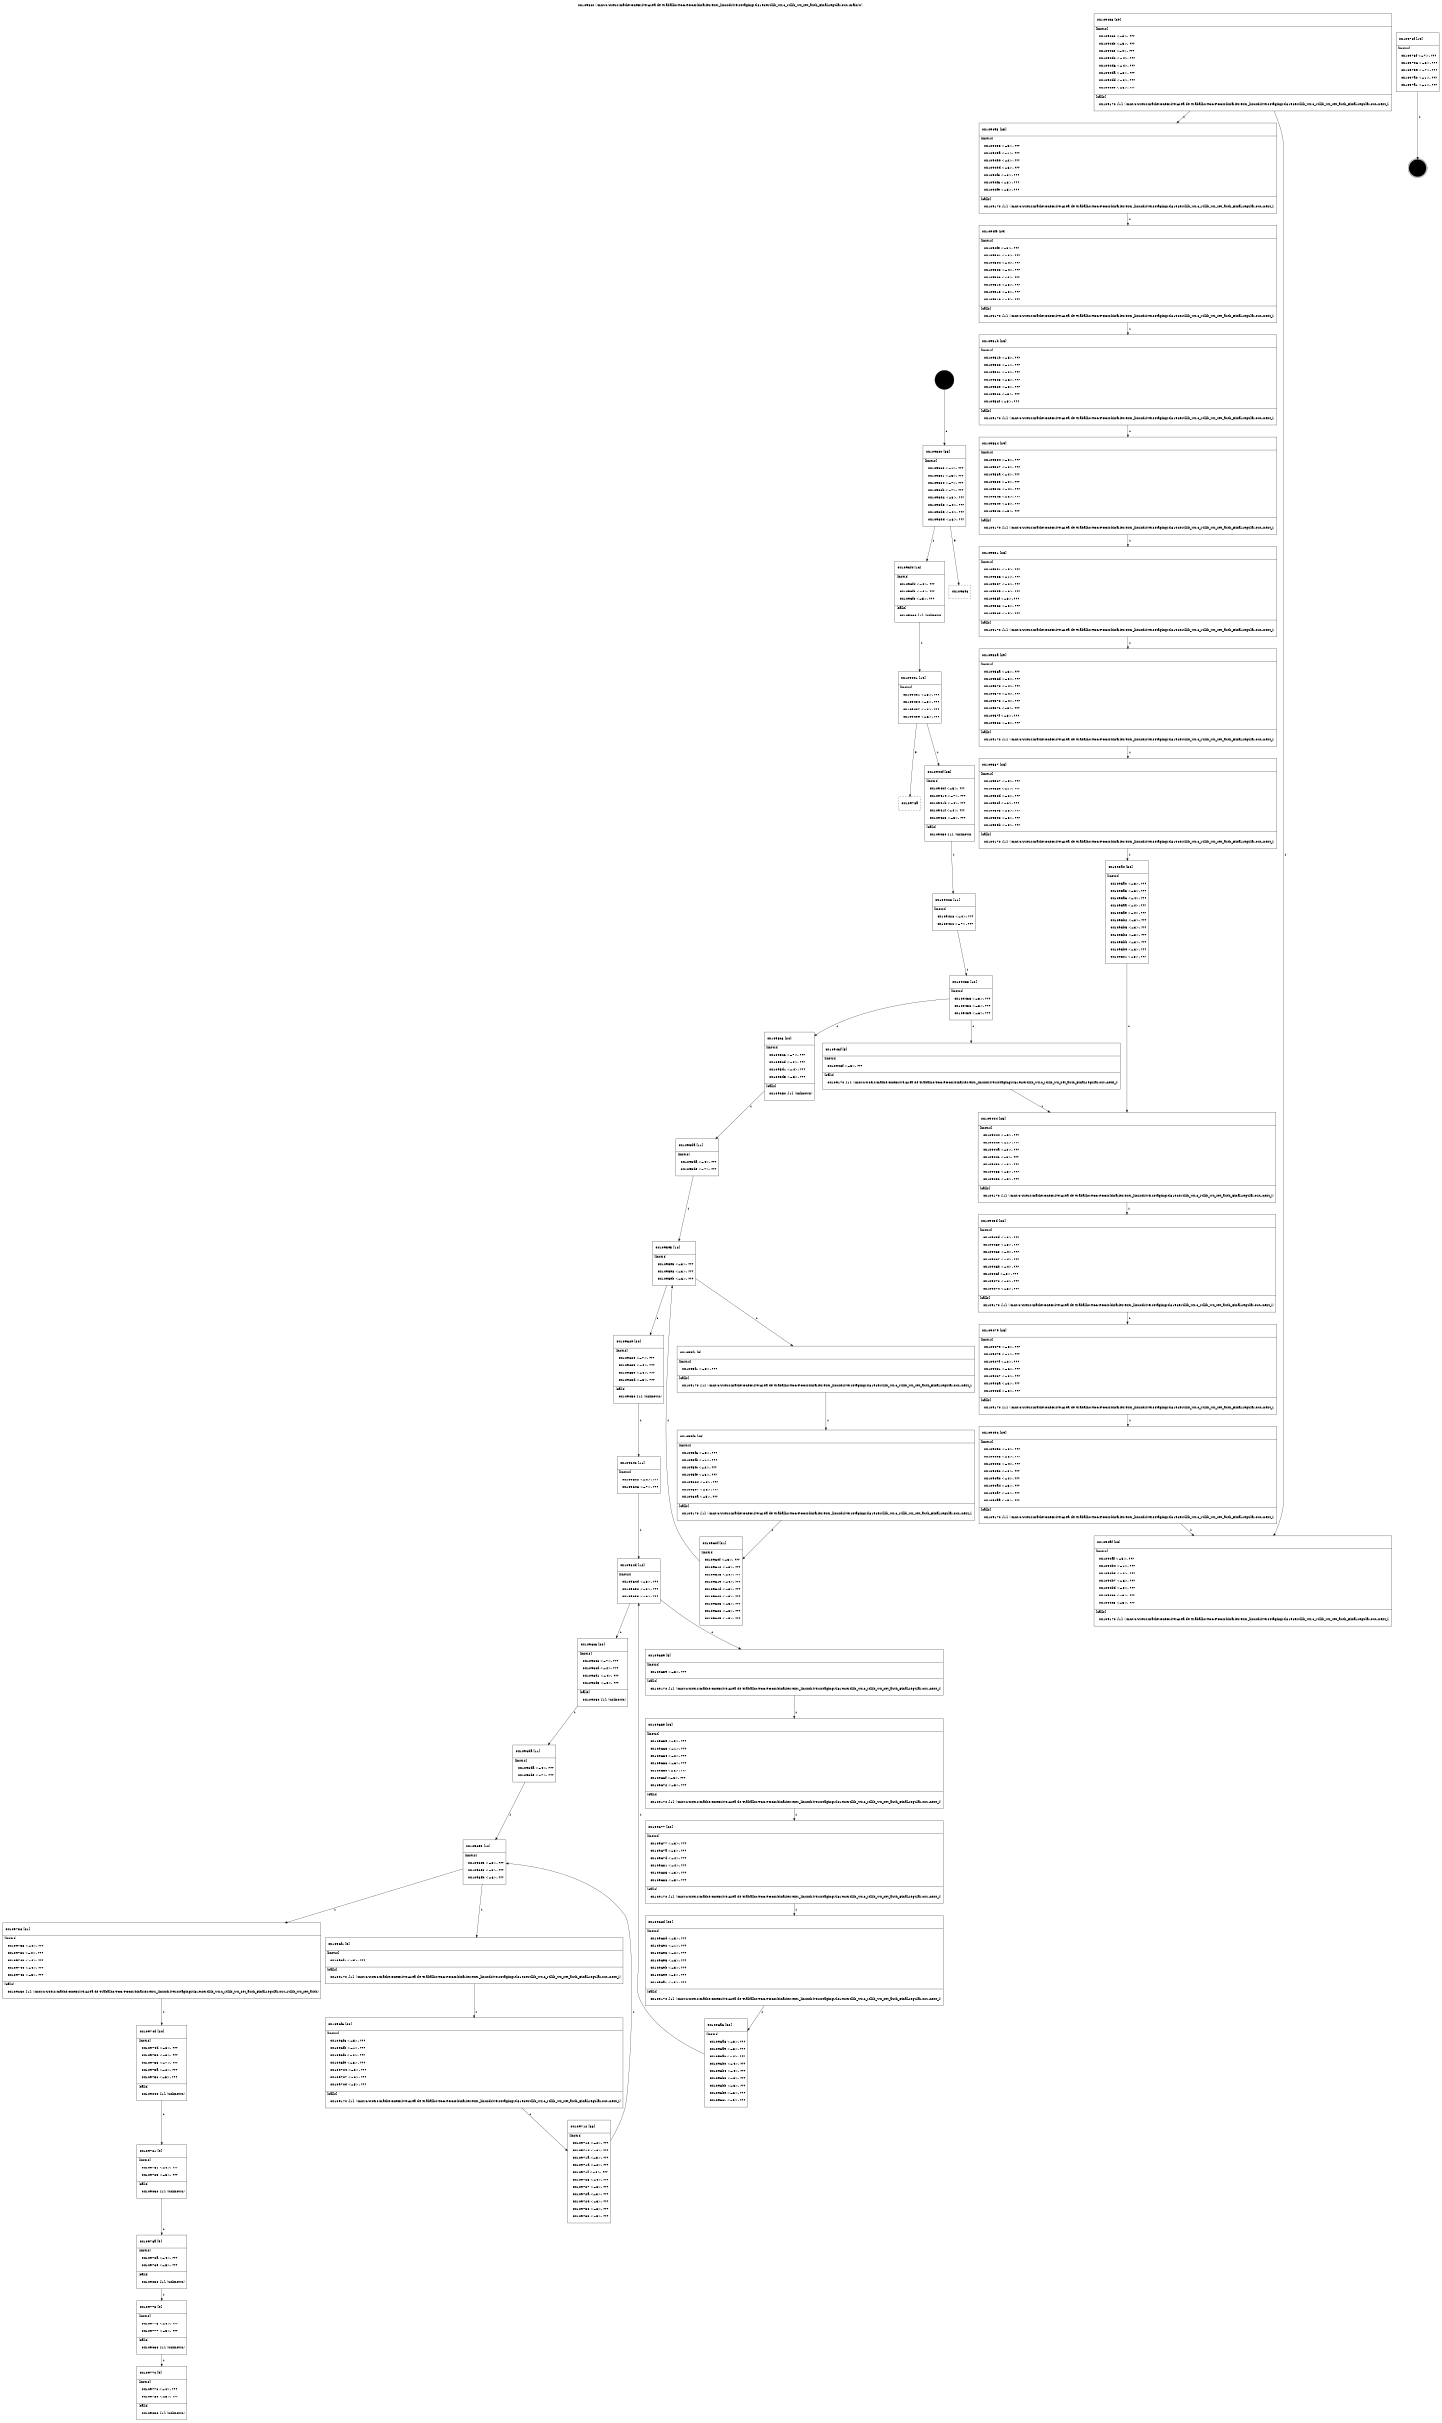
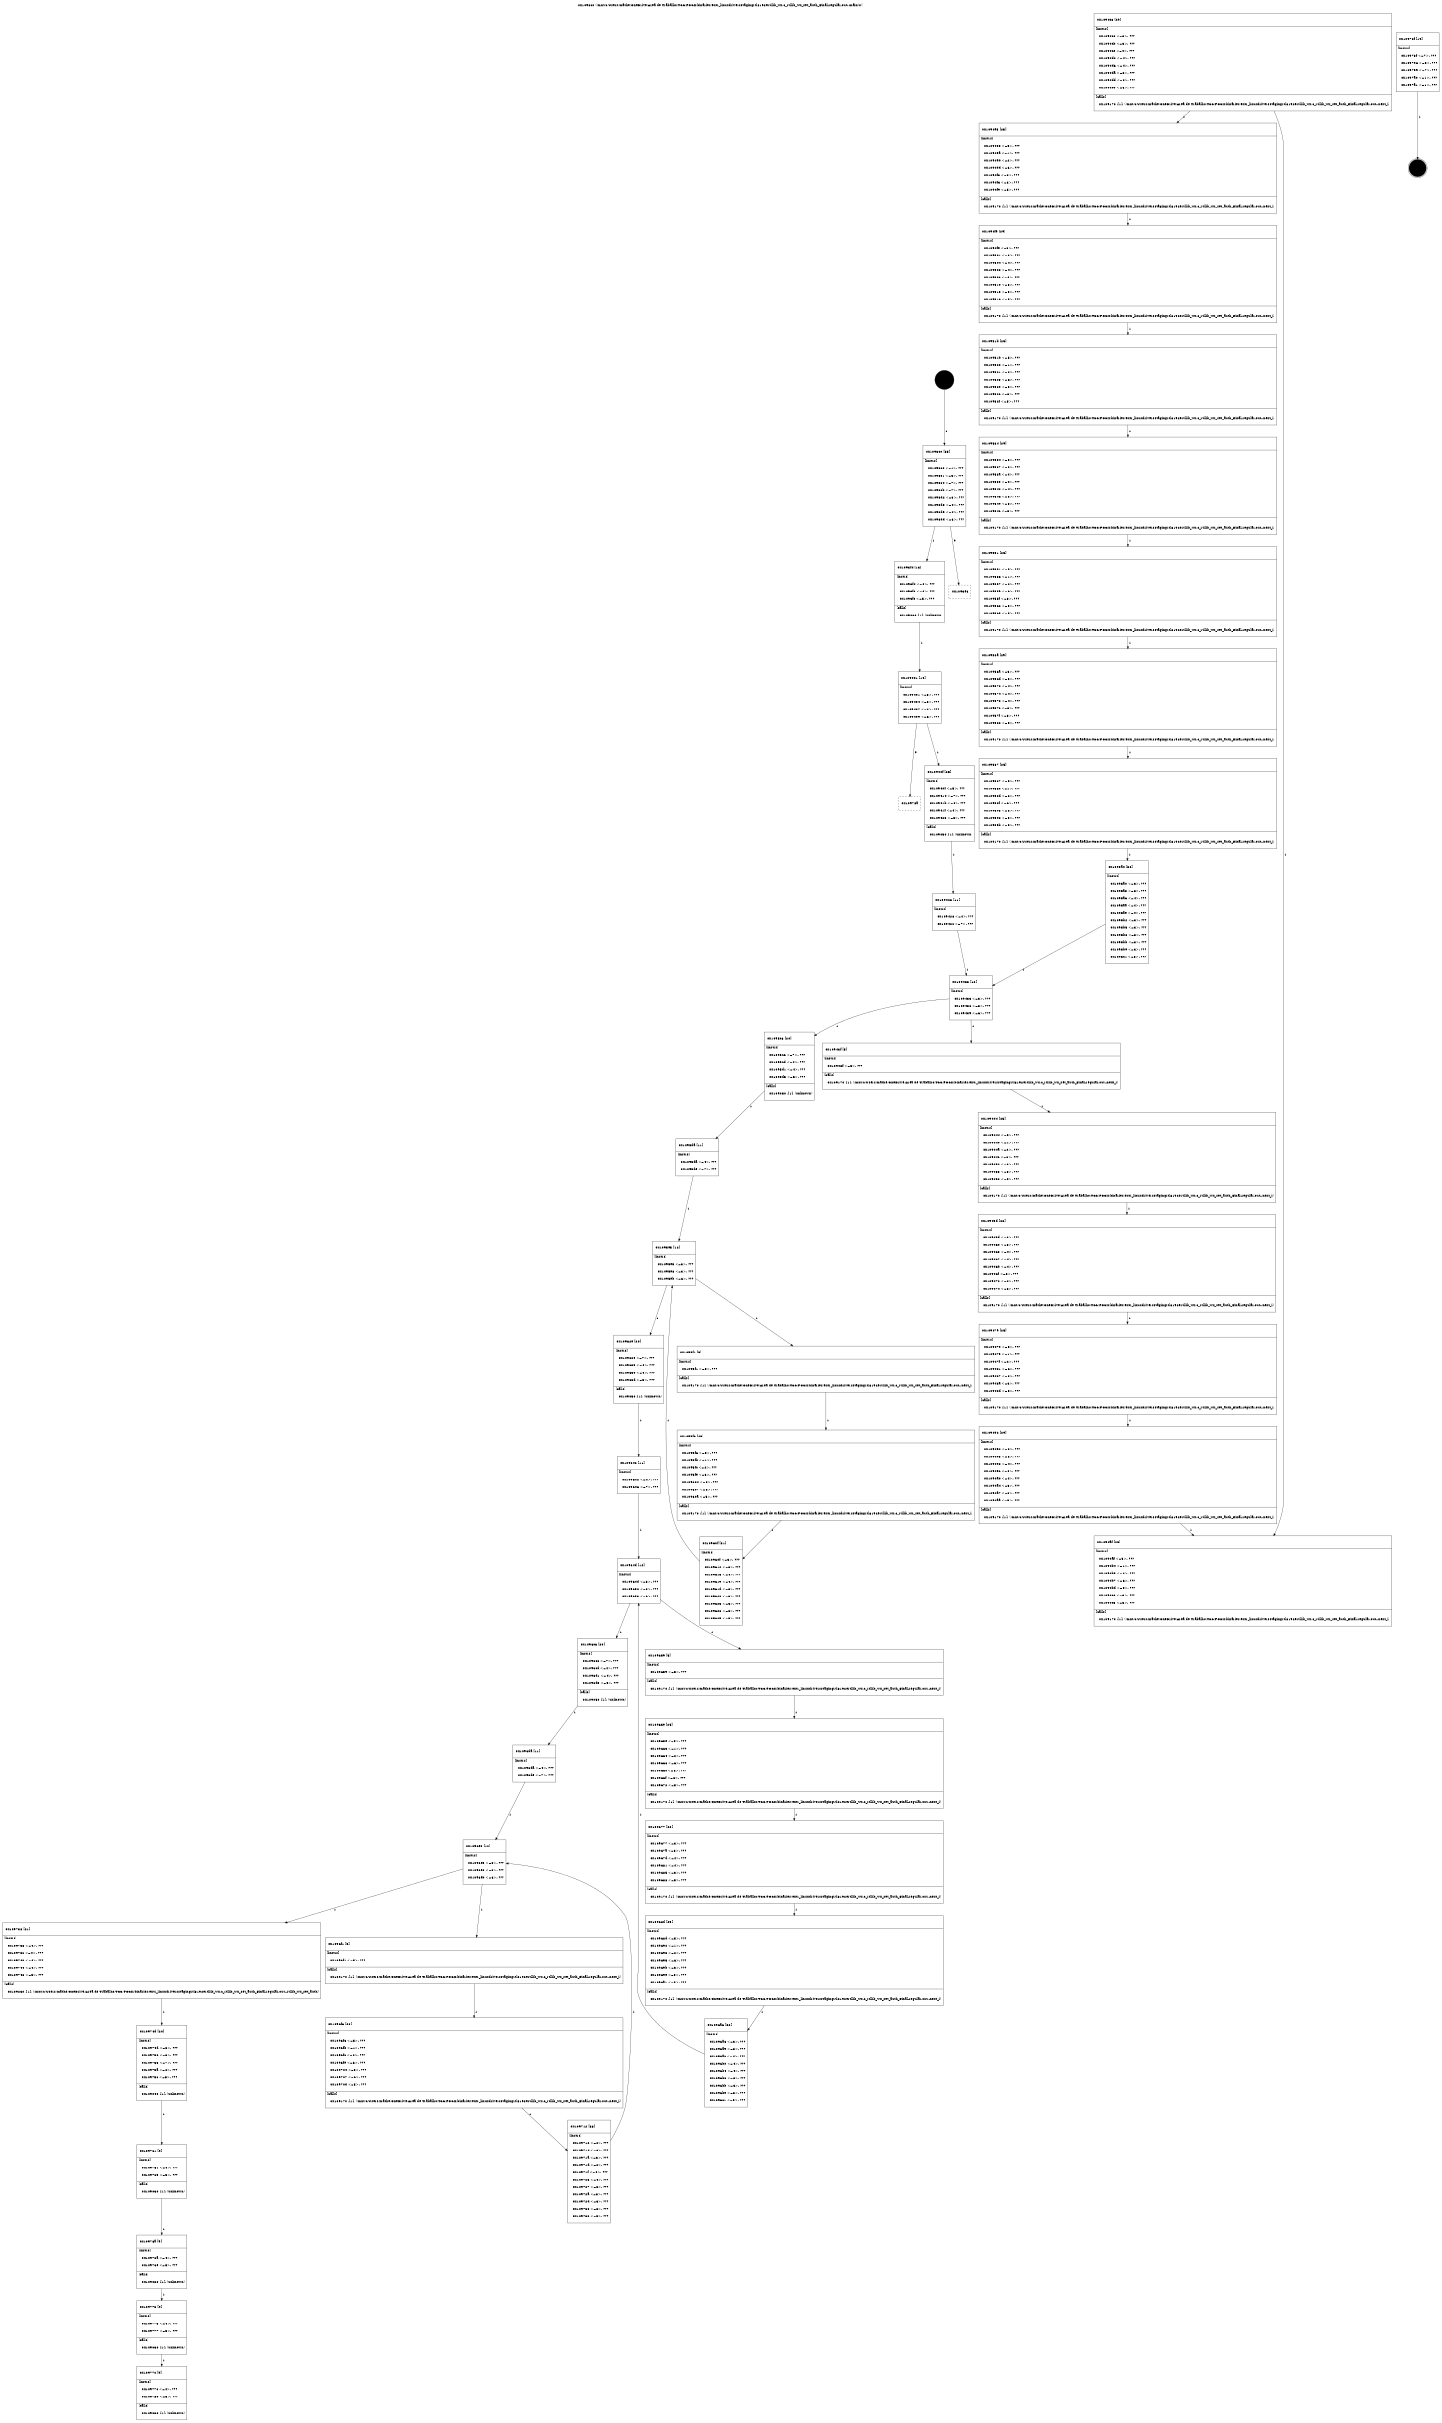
(1127, 1037) -> (1050, 954)
